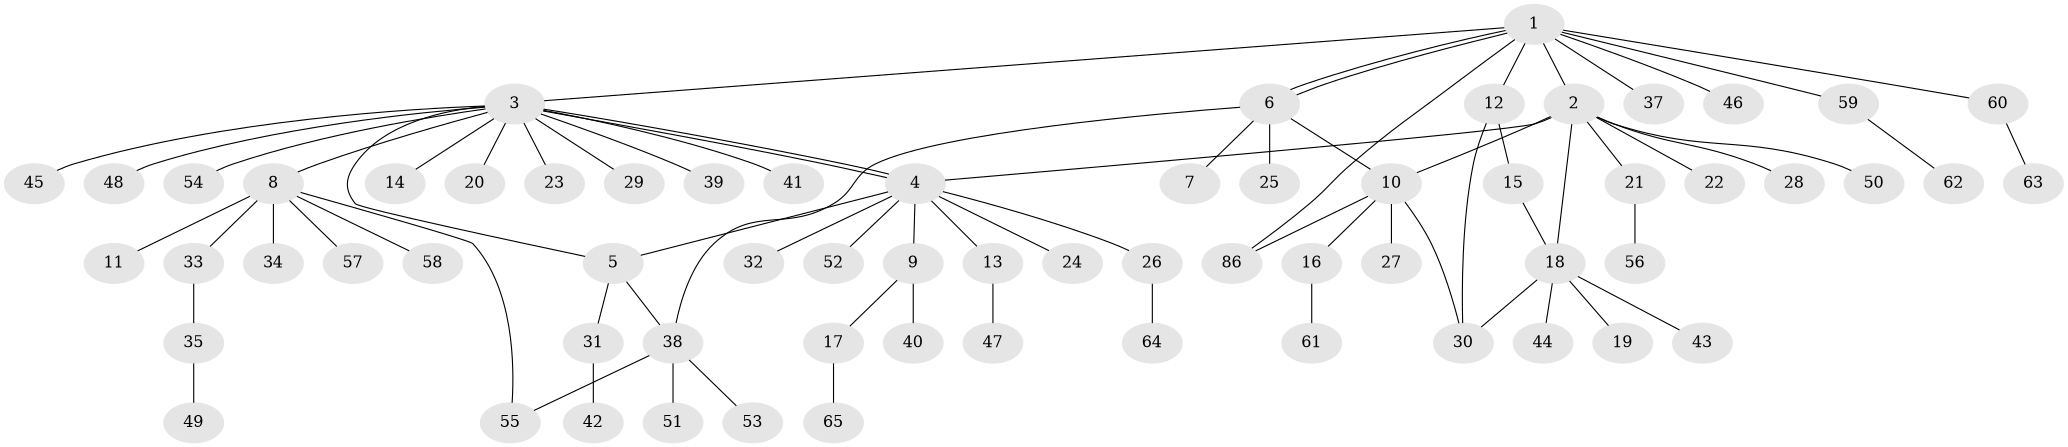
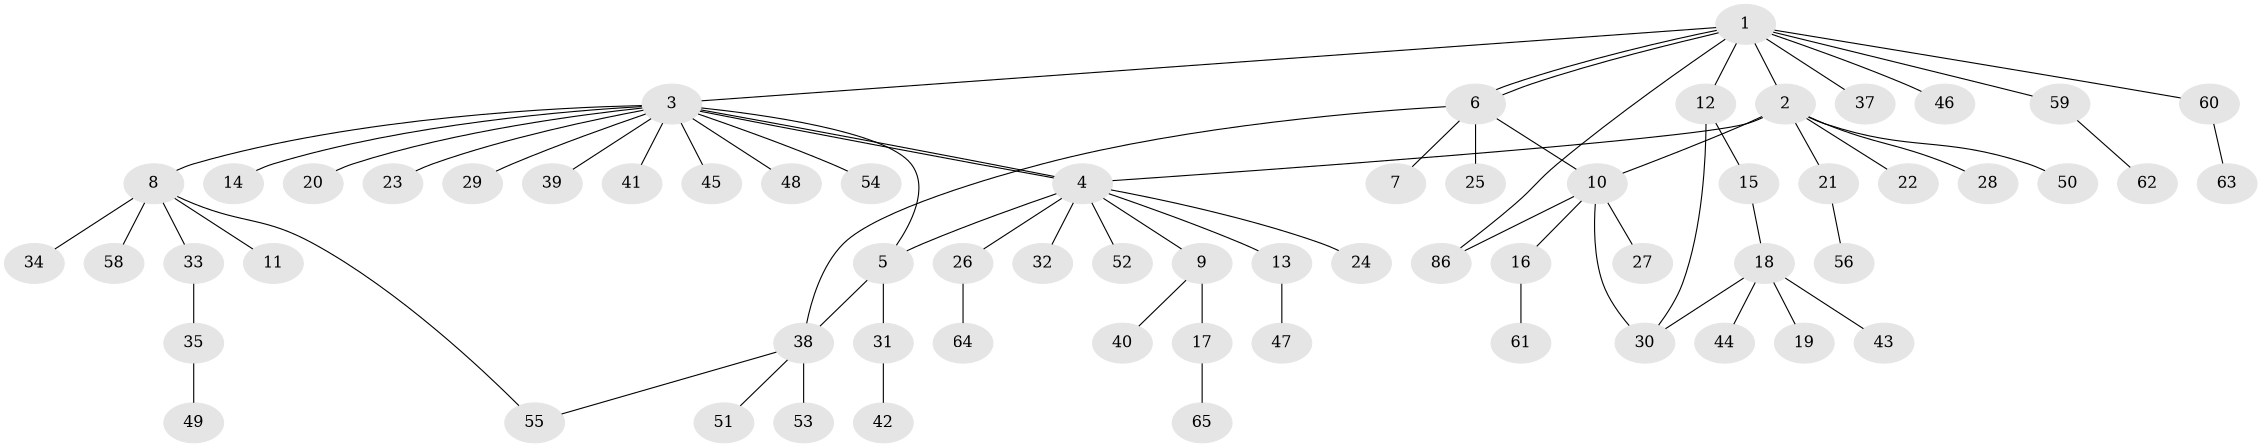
(1565, 184) -> none
(353, 263) -> none
